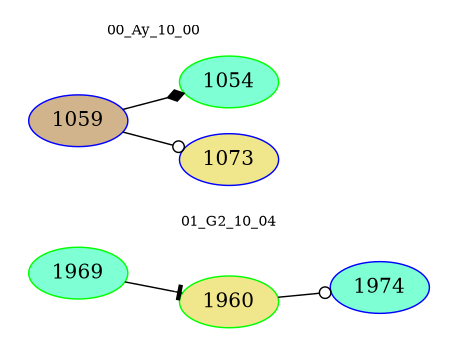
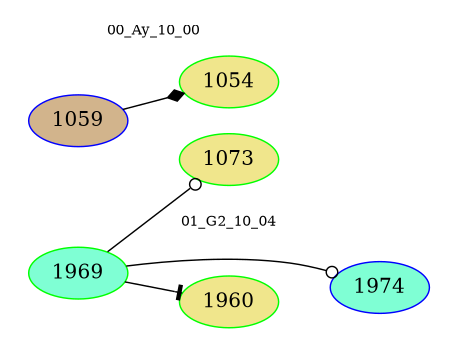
(229, 82) -> (229, 82)
(148, 139) -> (149, 220)
(229, 160) -> (229, 160)
(299, 295) -> (227, 259)
